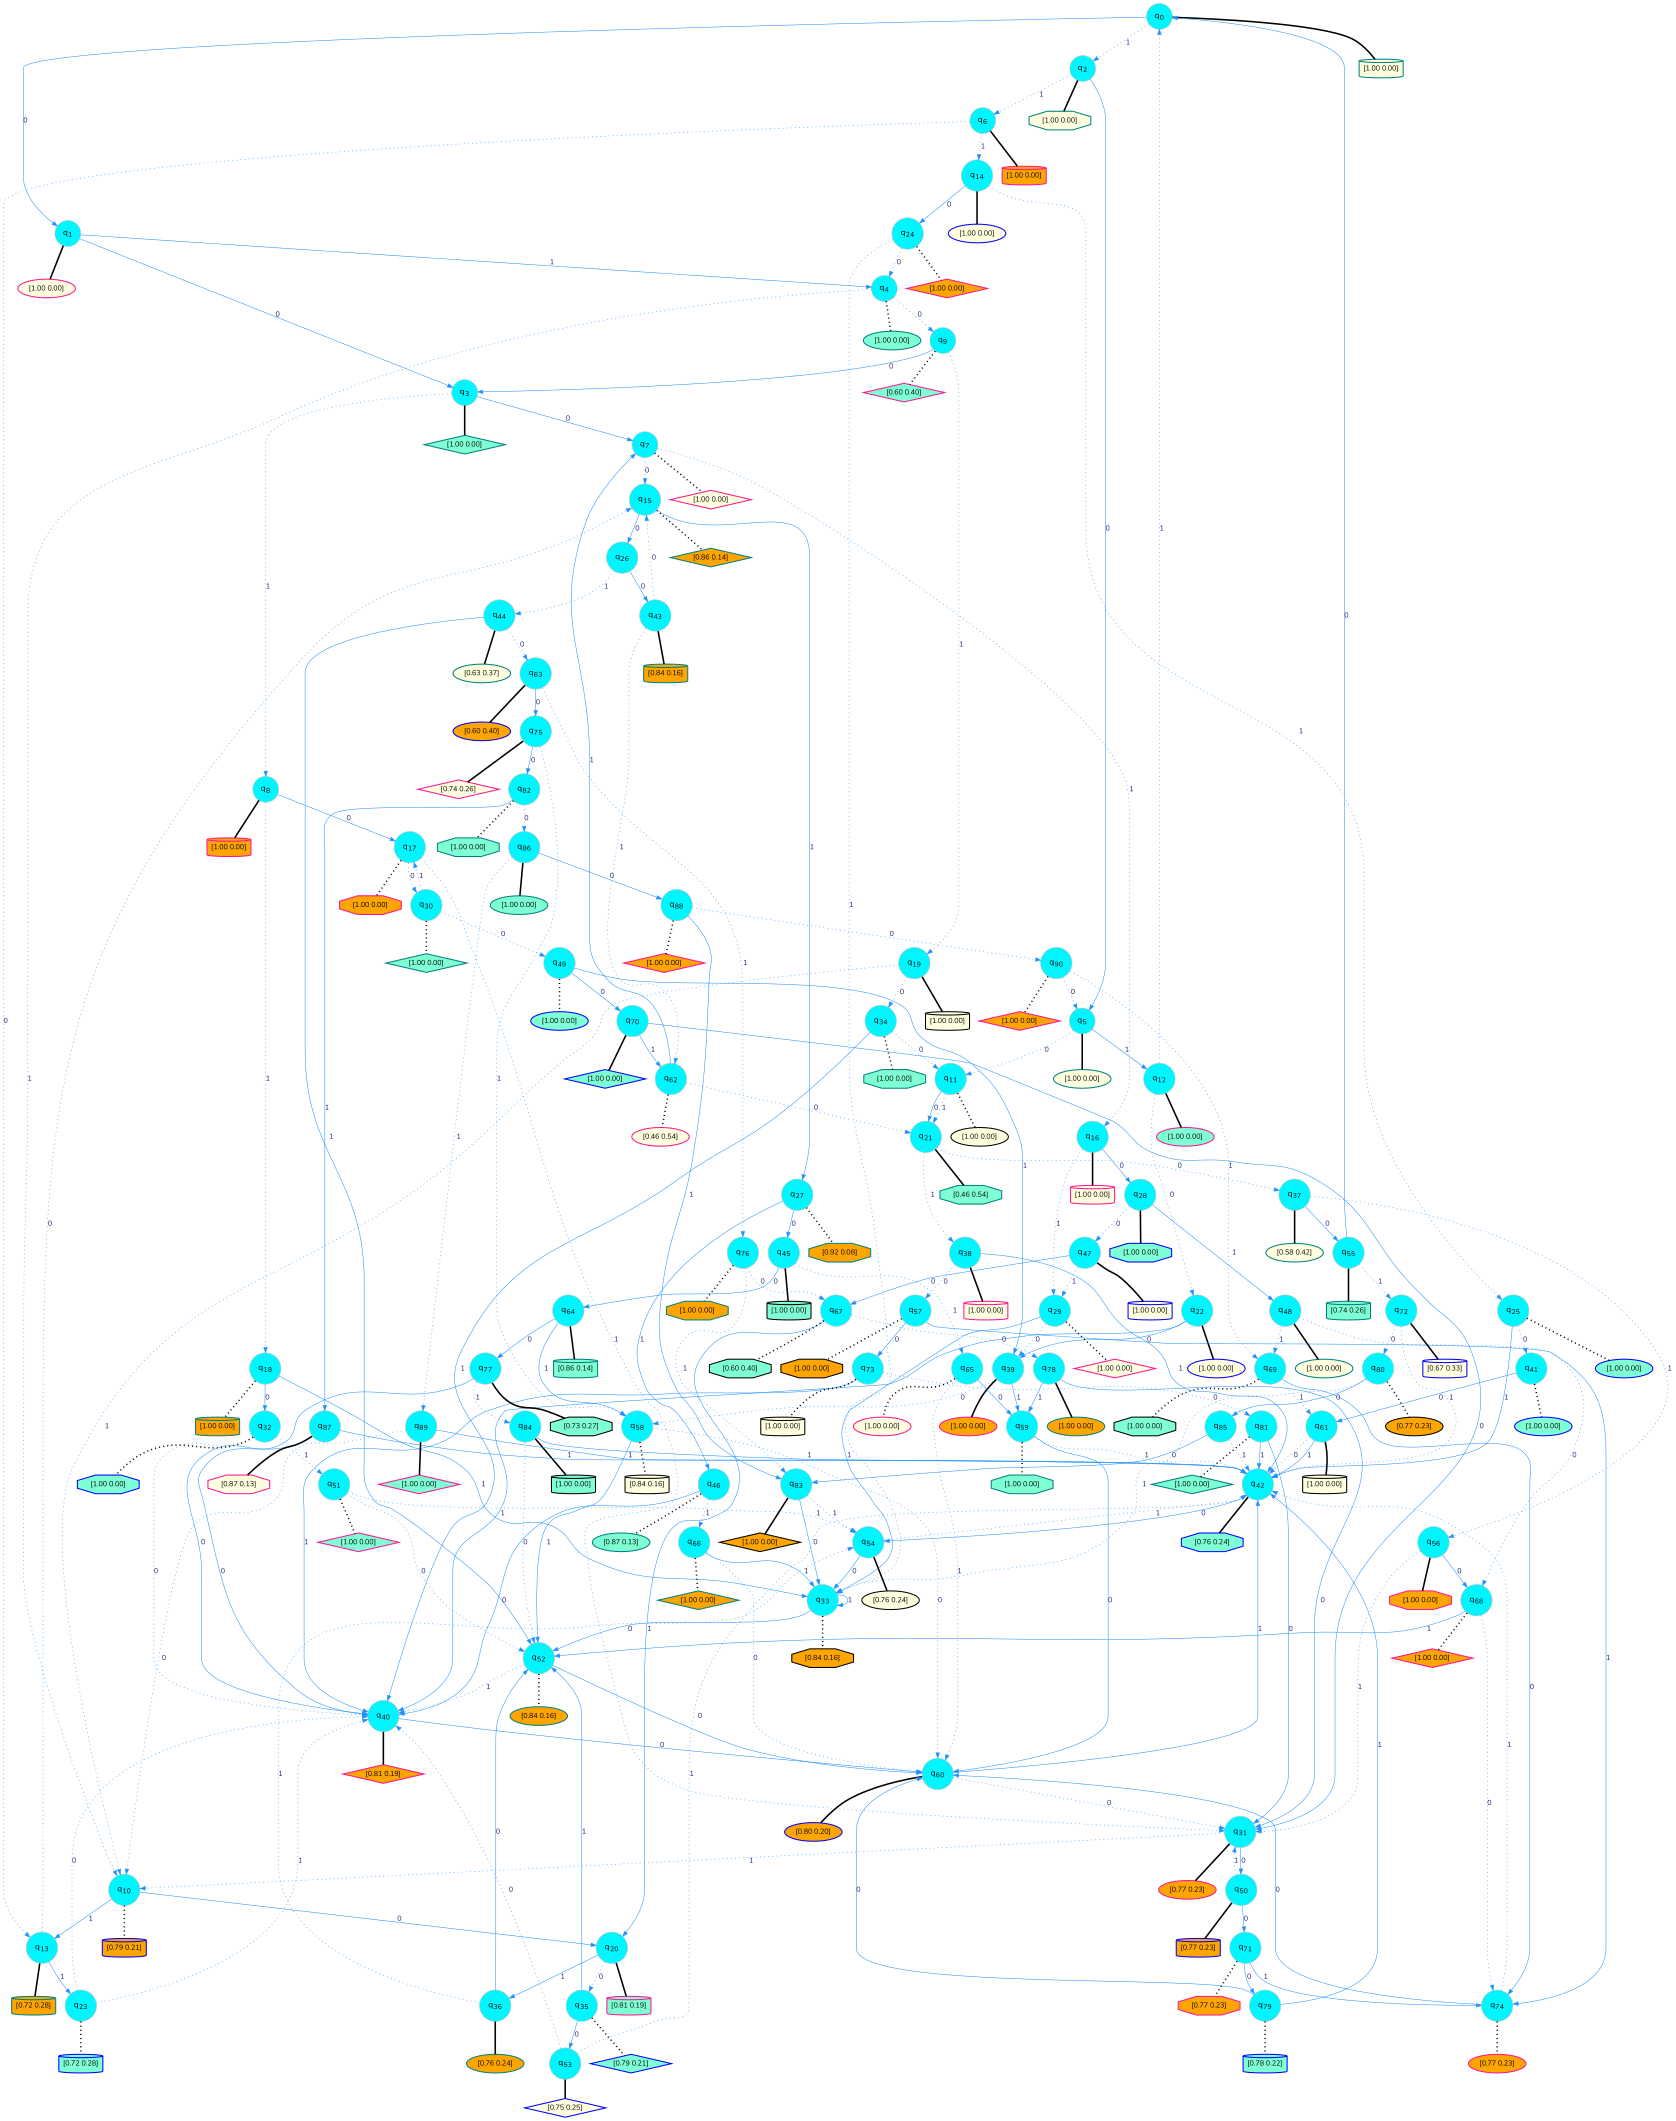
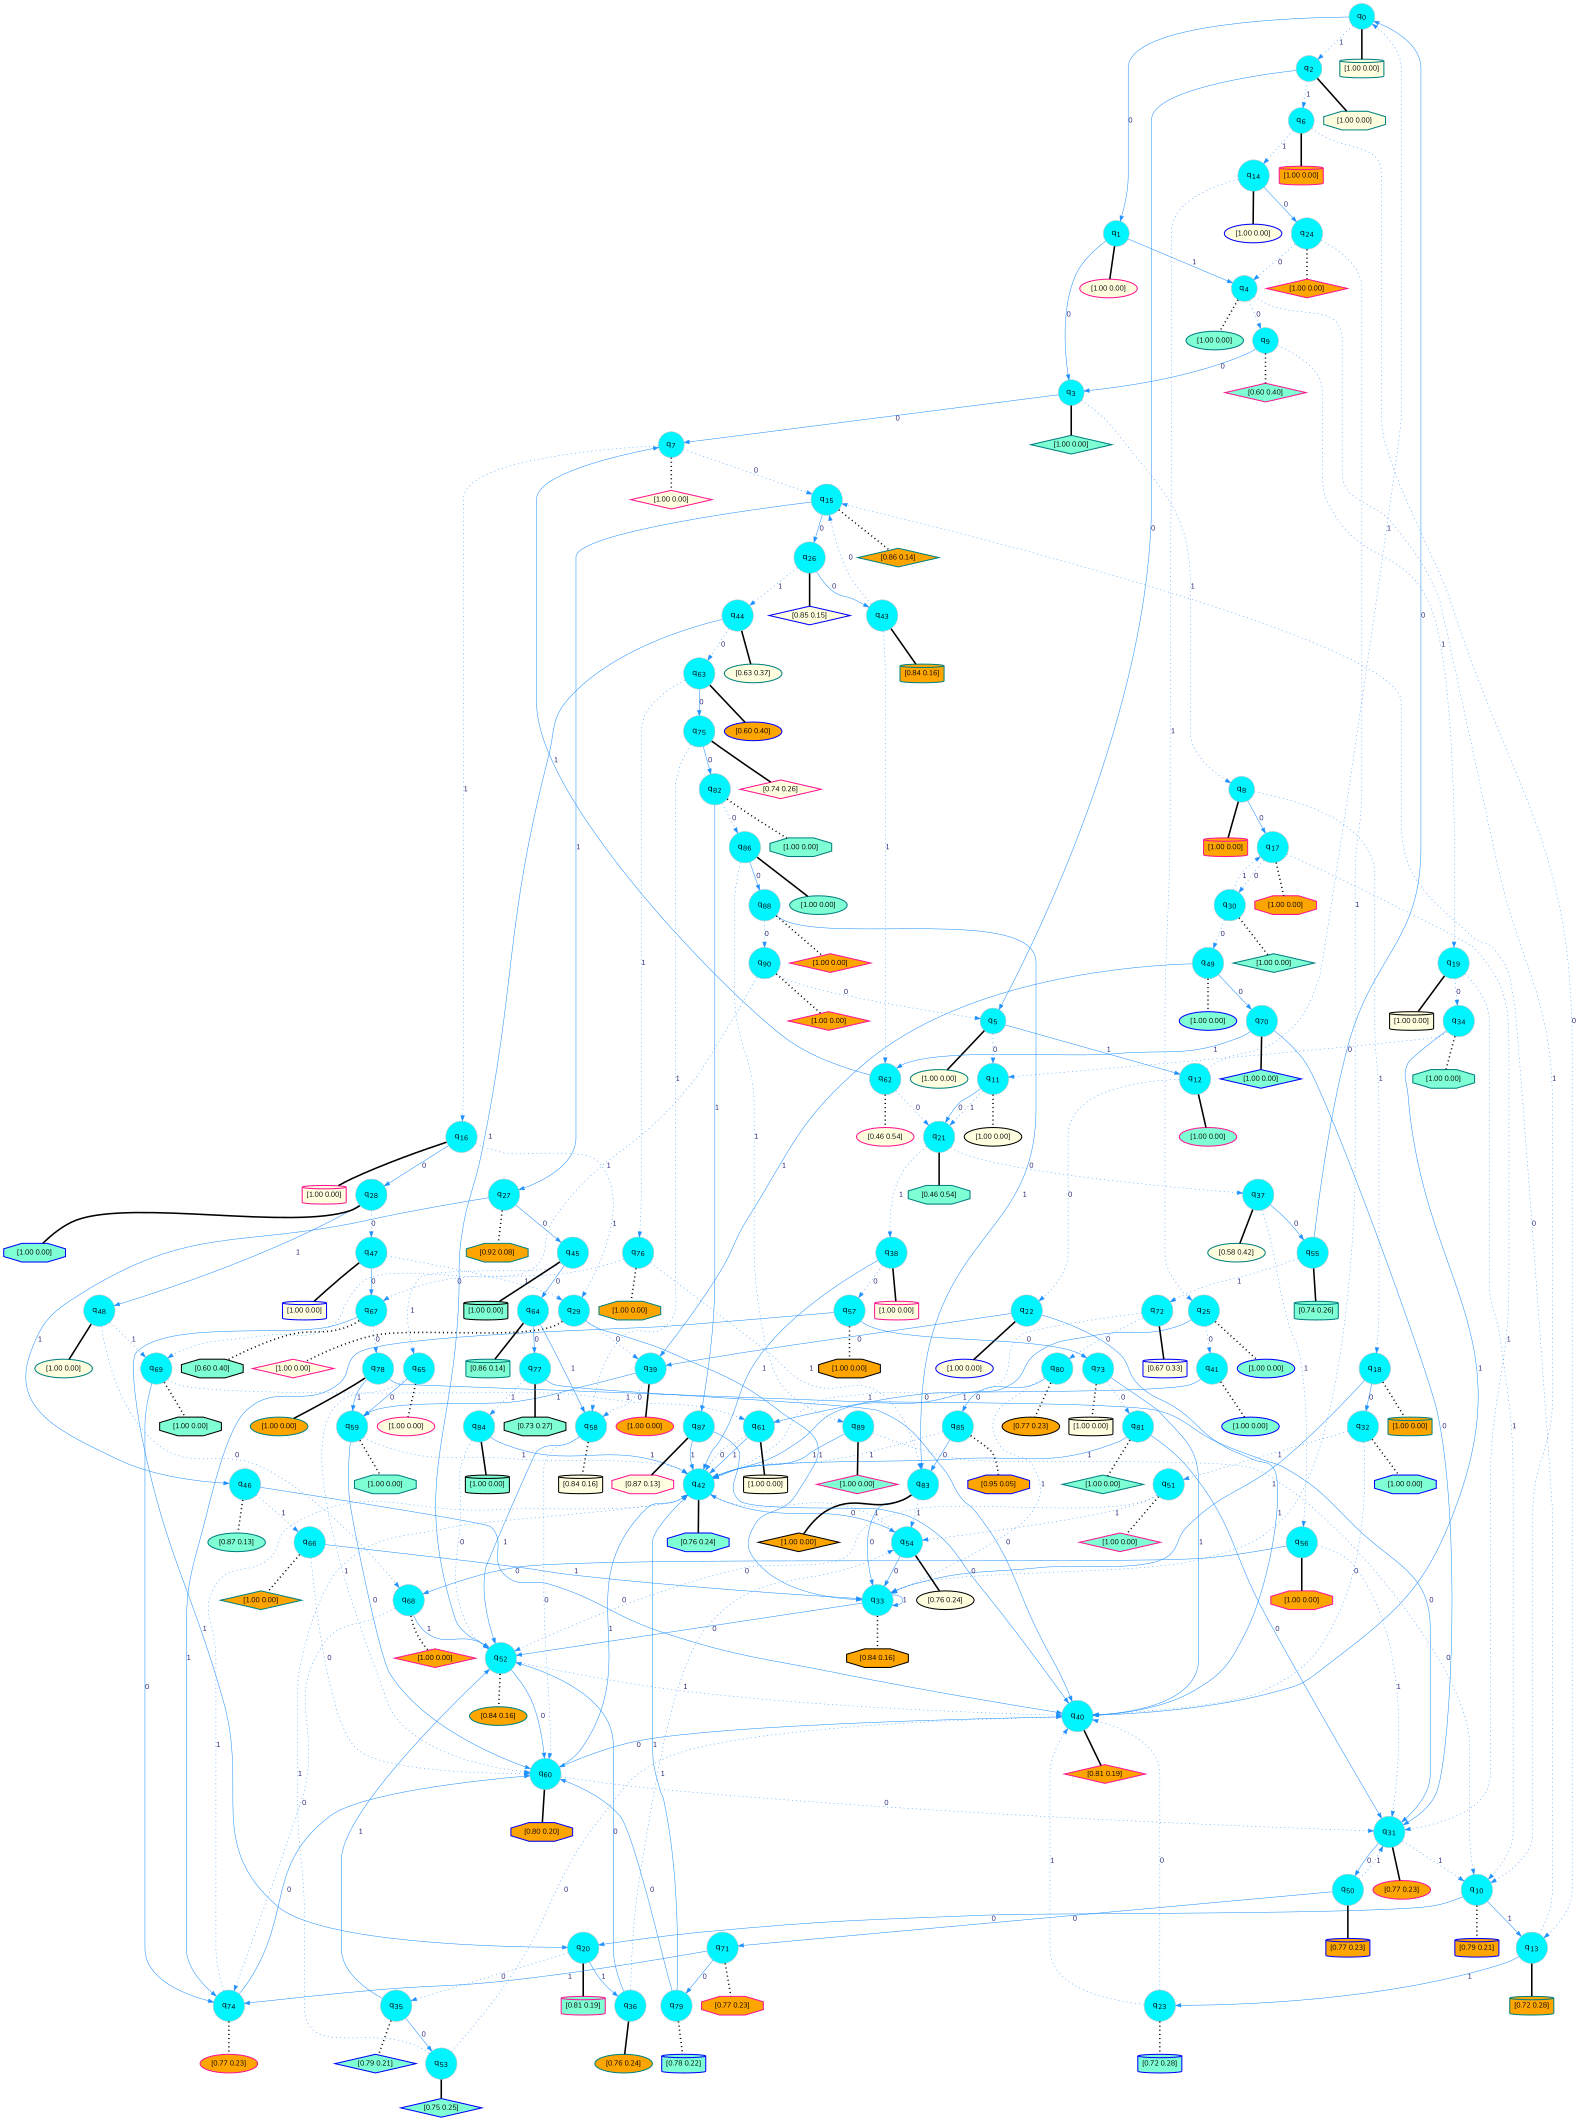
none -> (810, 616)
none -> (999, 1484)
(813, 1832) -> (542, 1832)
(565, 2108) -> (441, 2108)
